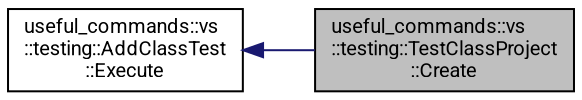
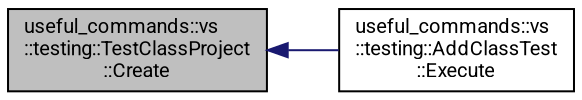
(289, 50) -> (313, 50)
